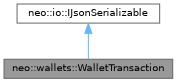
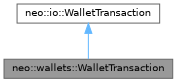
(88, 14) -> (88, 14)
